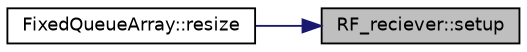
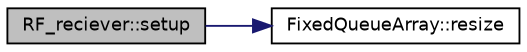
(279, 26) -> (229, 26)
